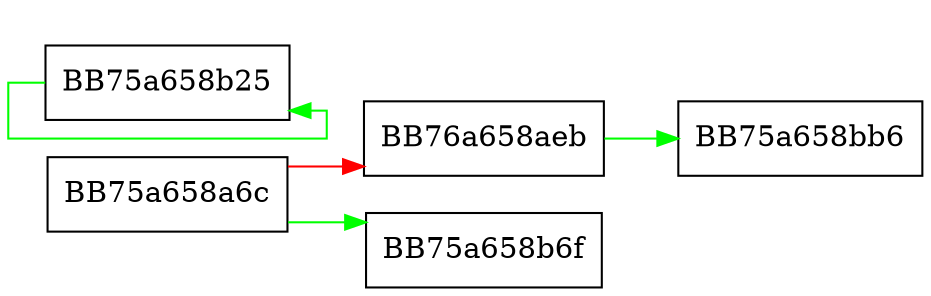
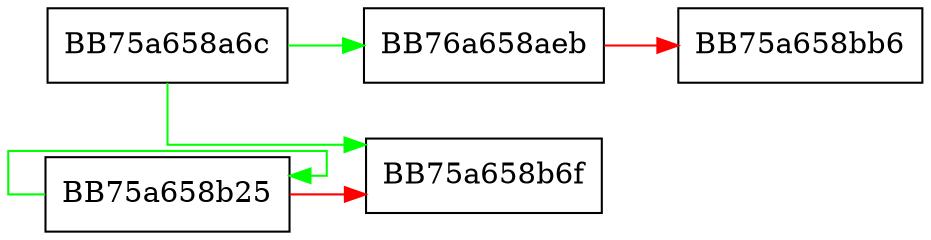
(631, 139) -> (631, 45)
(316, 166) -> (316, 45)
none -> (317, 194)
